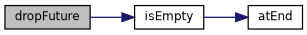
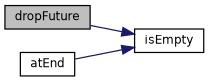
(220, 17) -> (99, 54)
